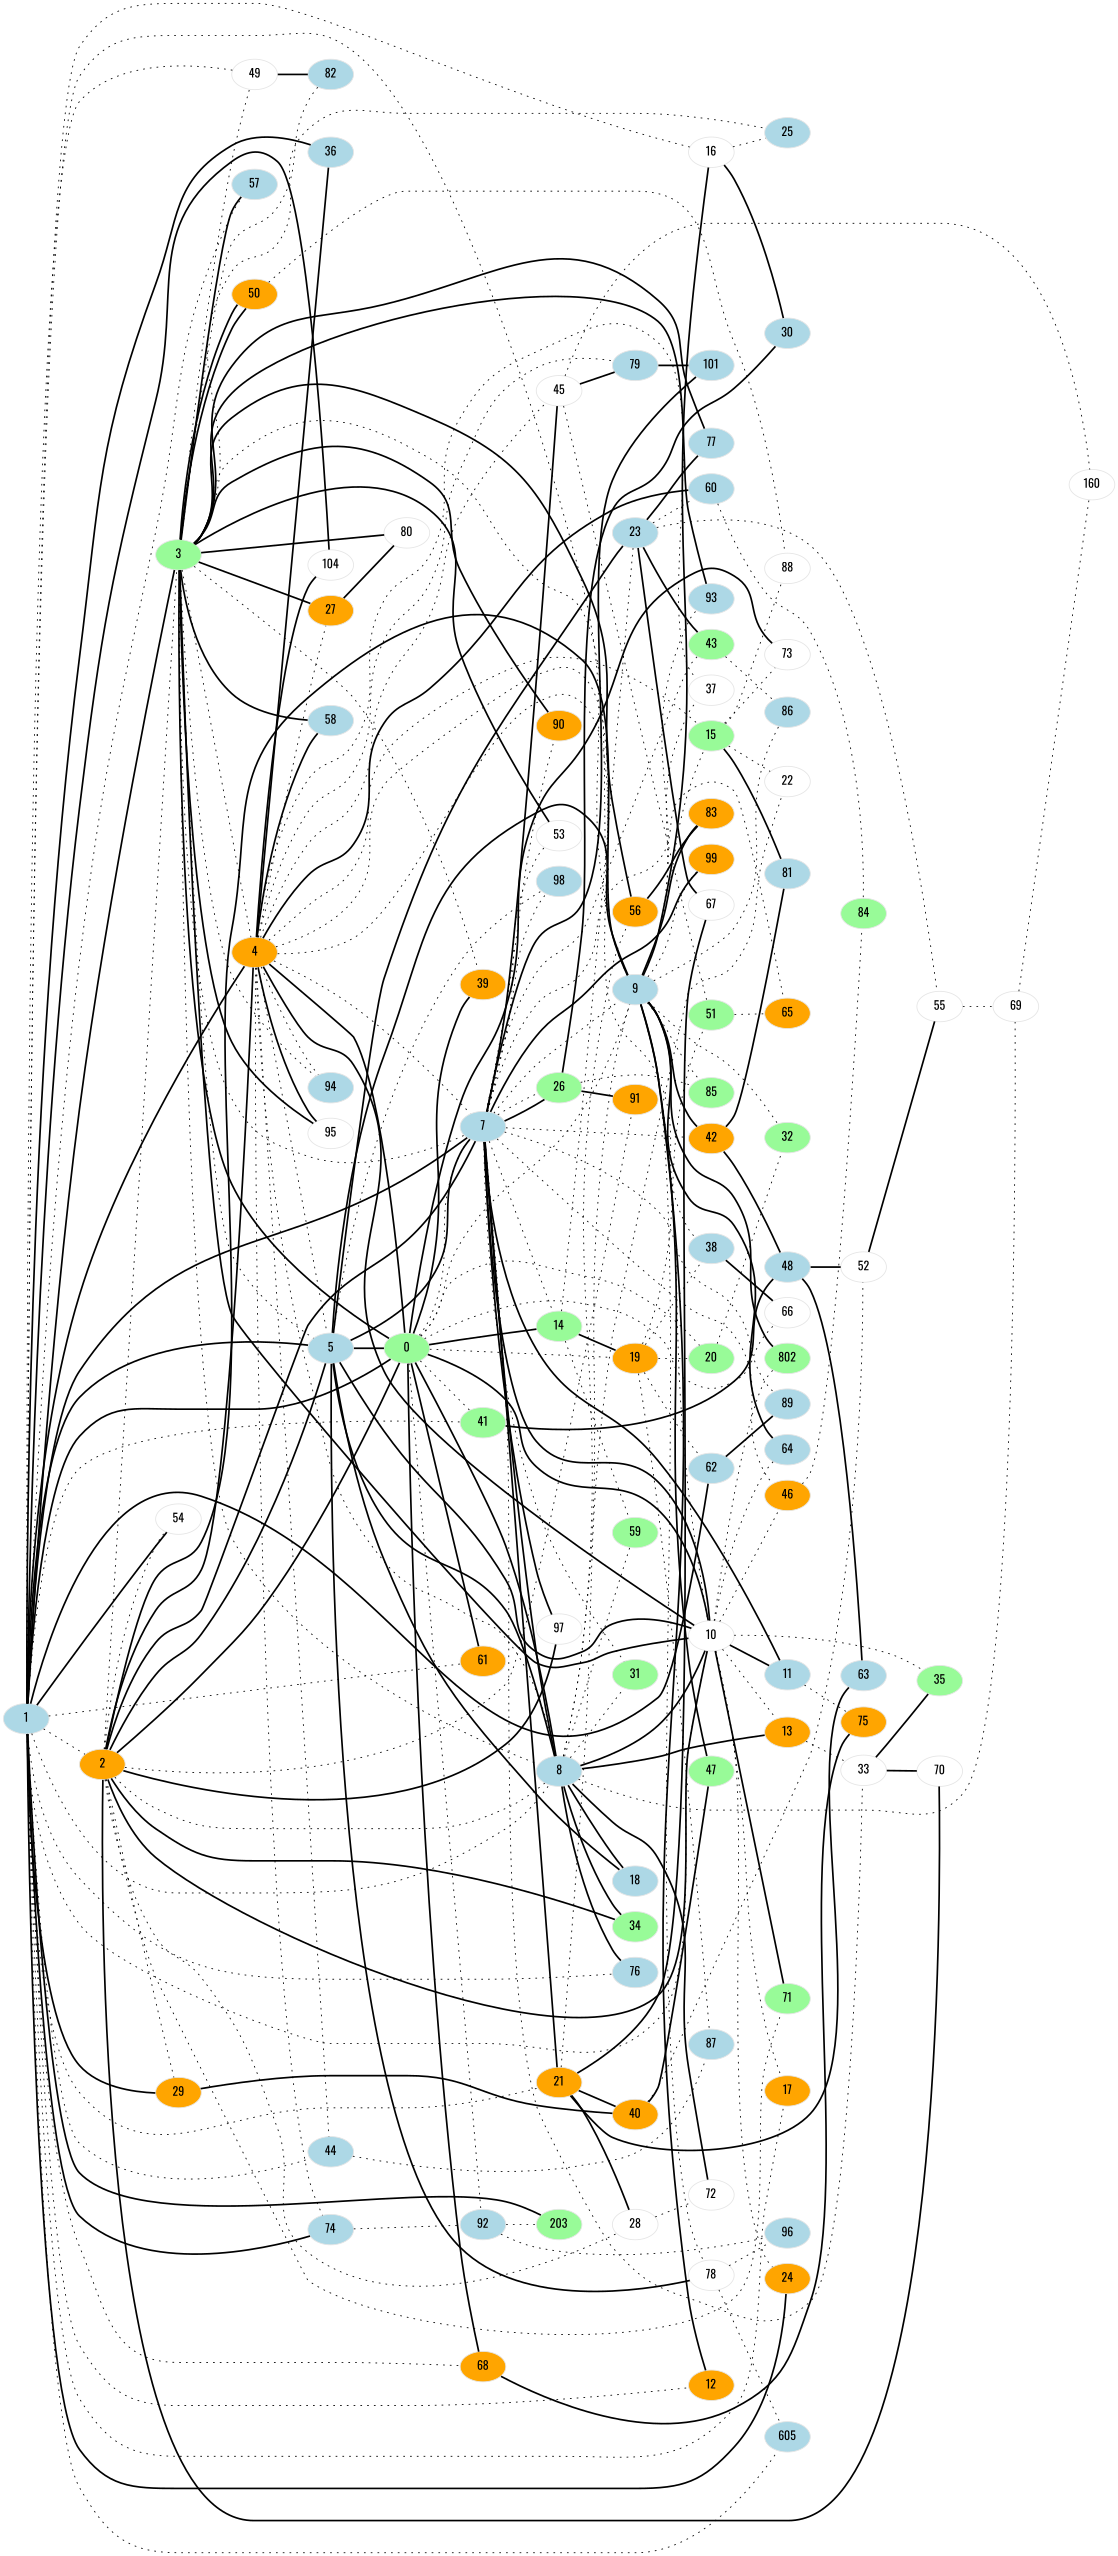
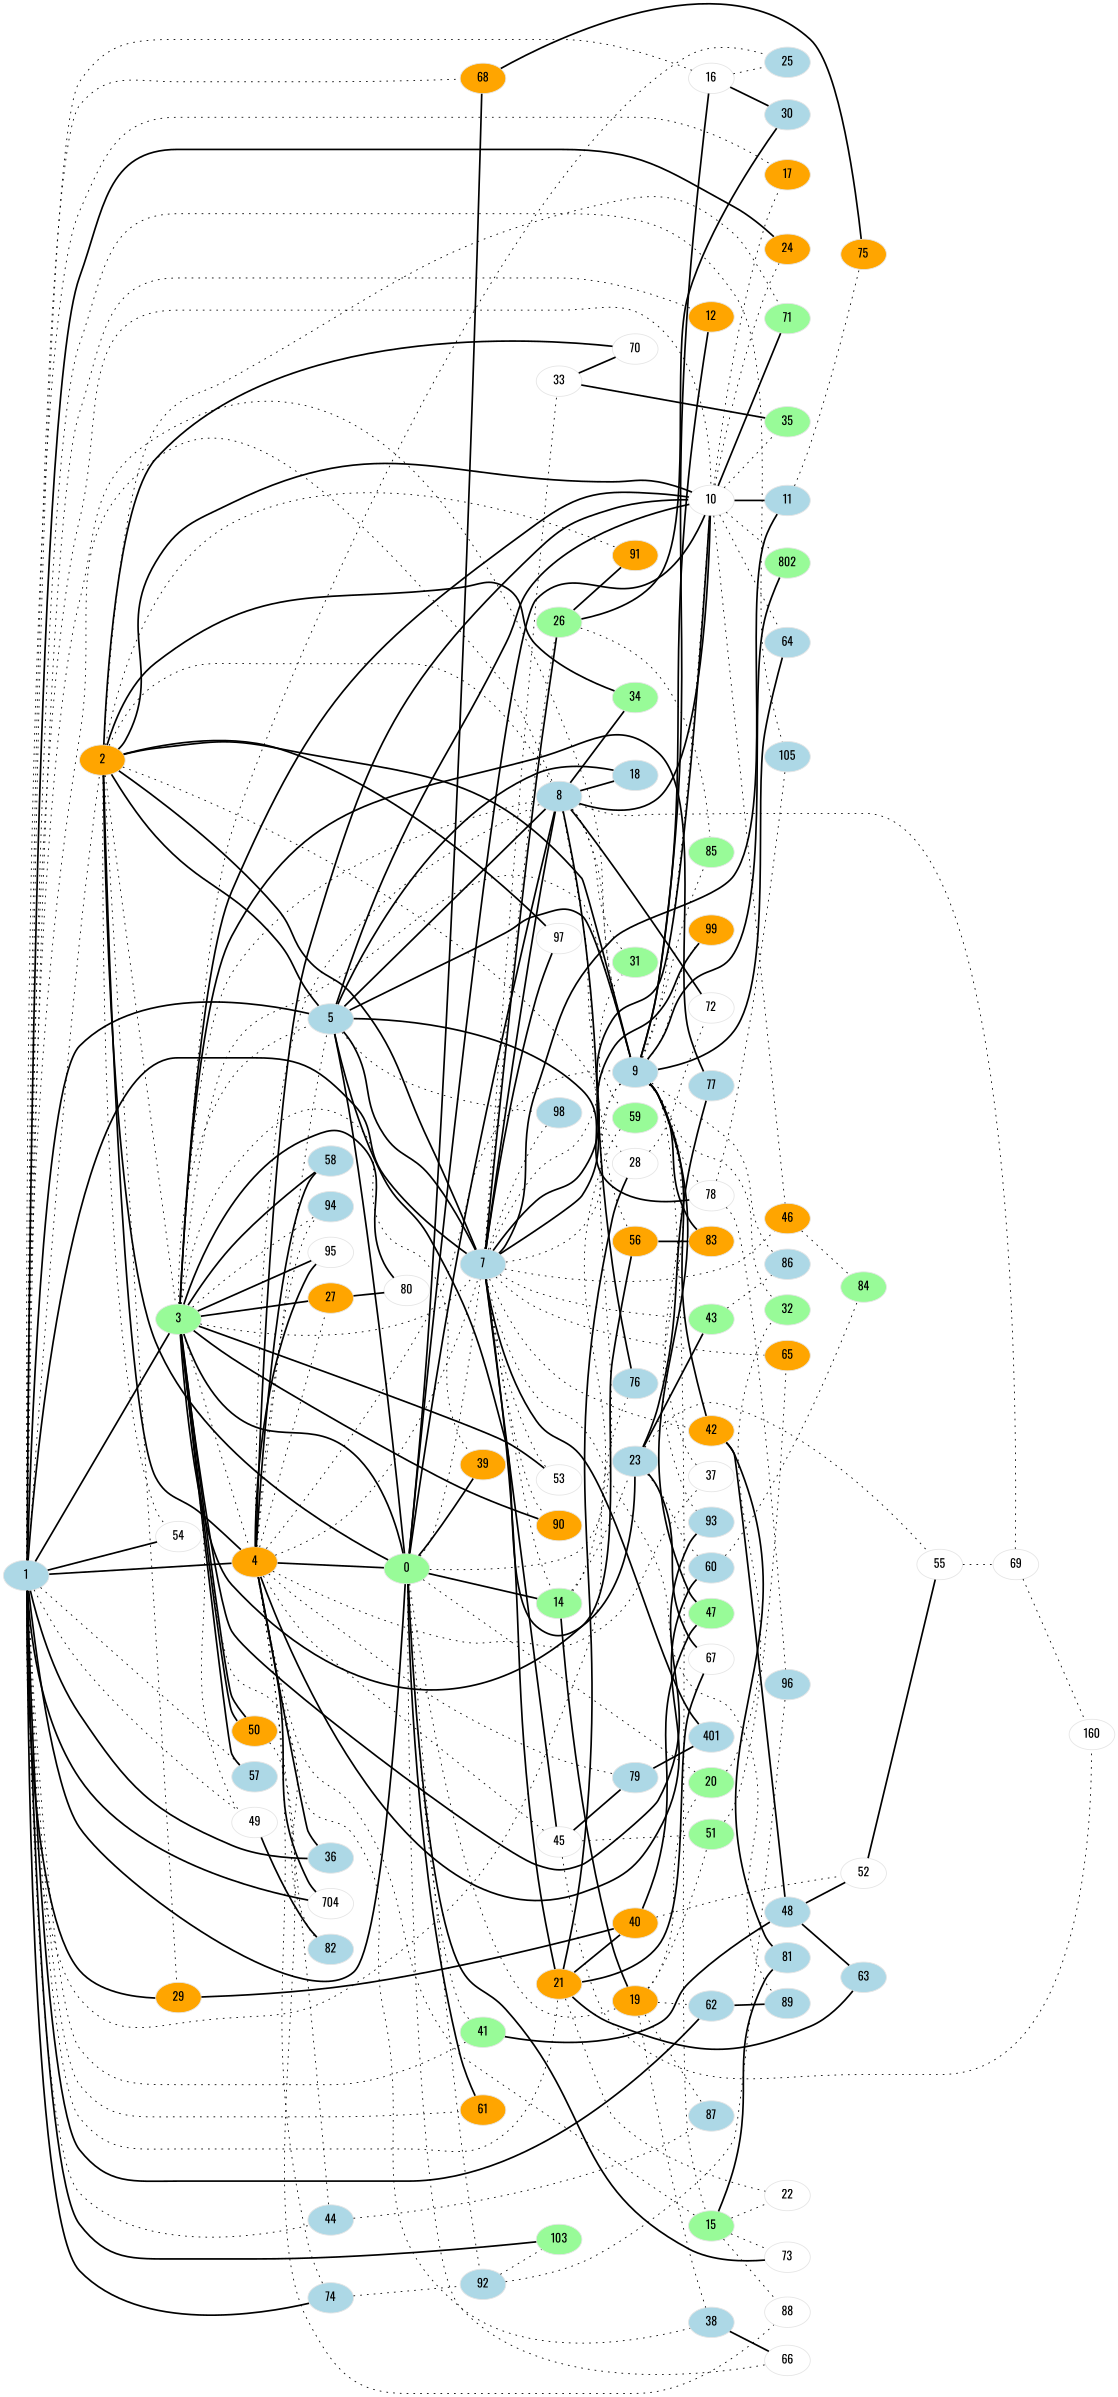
(711, 365) -> (711, 1737)
(331, 565) -> (331, 1904)
(787, 1732) -> none
(559, 2225) -> (559, 2240)
(787, 2437) -> (787, 757)
